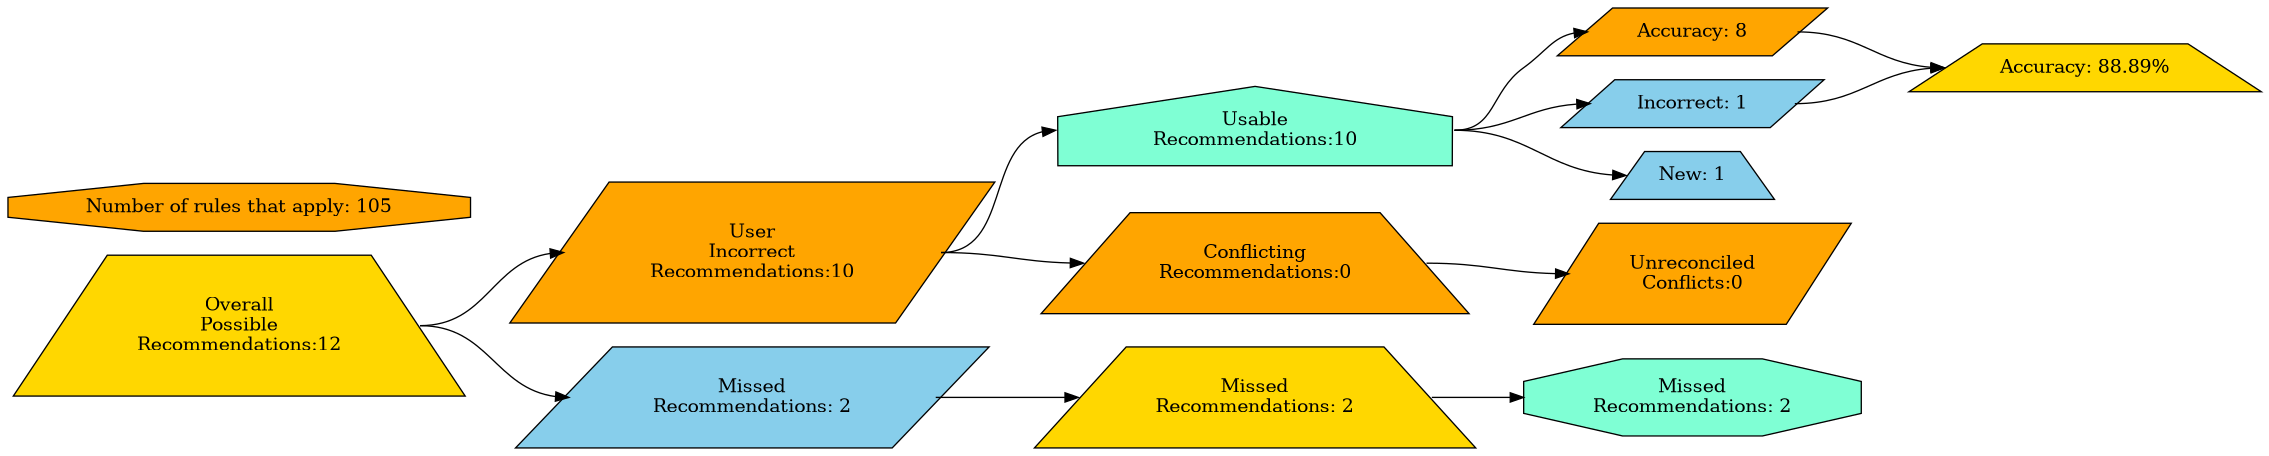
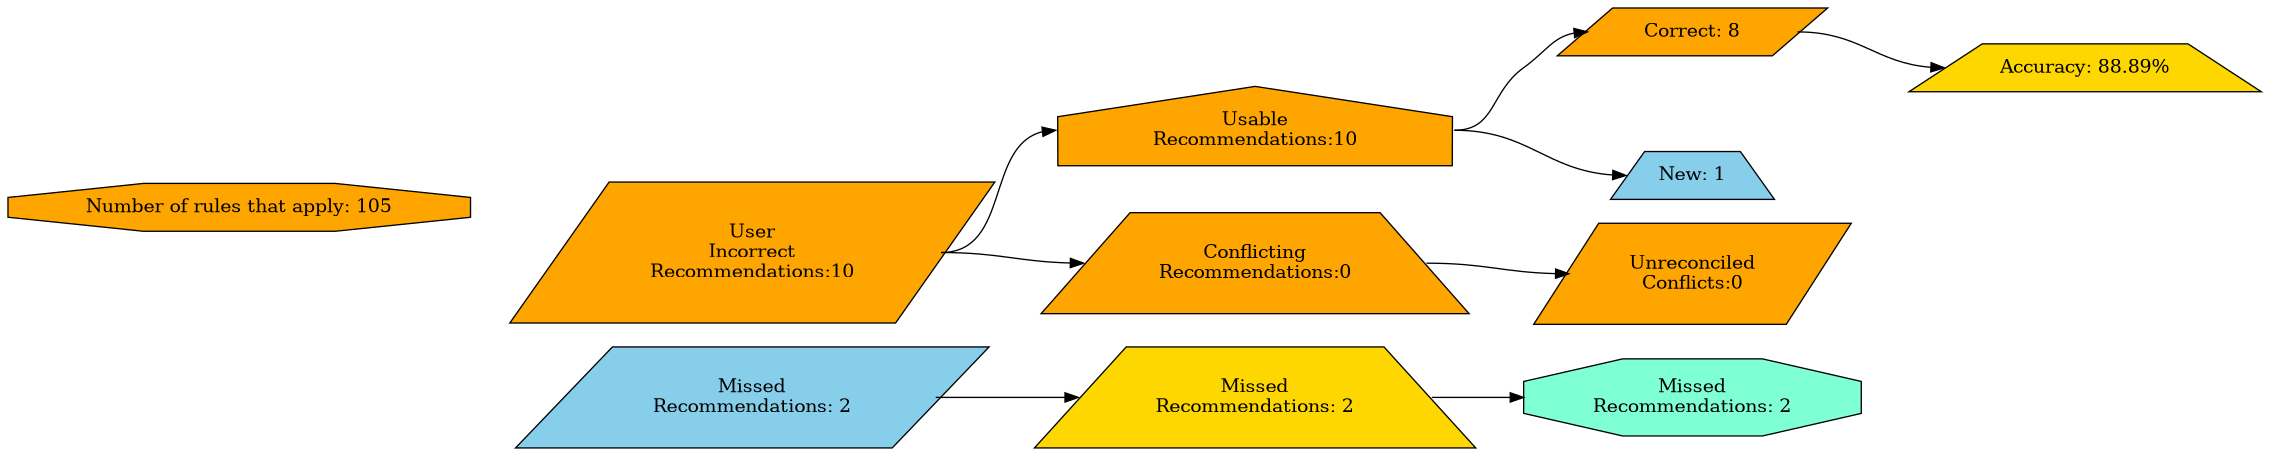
(1692, 32) -> (1692, 32)
(1692, 104) -> none
(1255, 130) -> (1255, 130)
(239, 326) -> none
